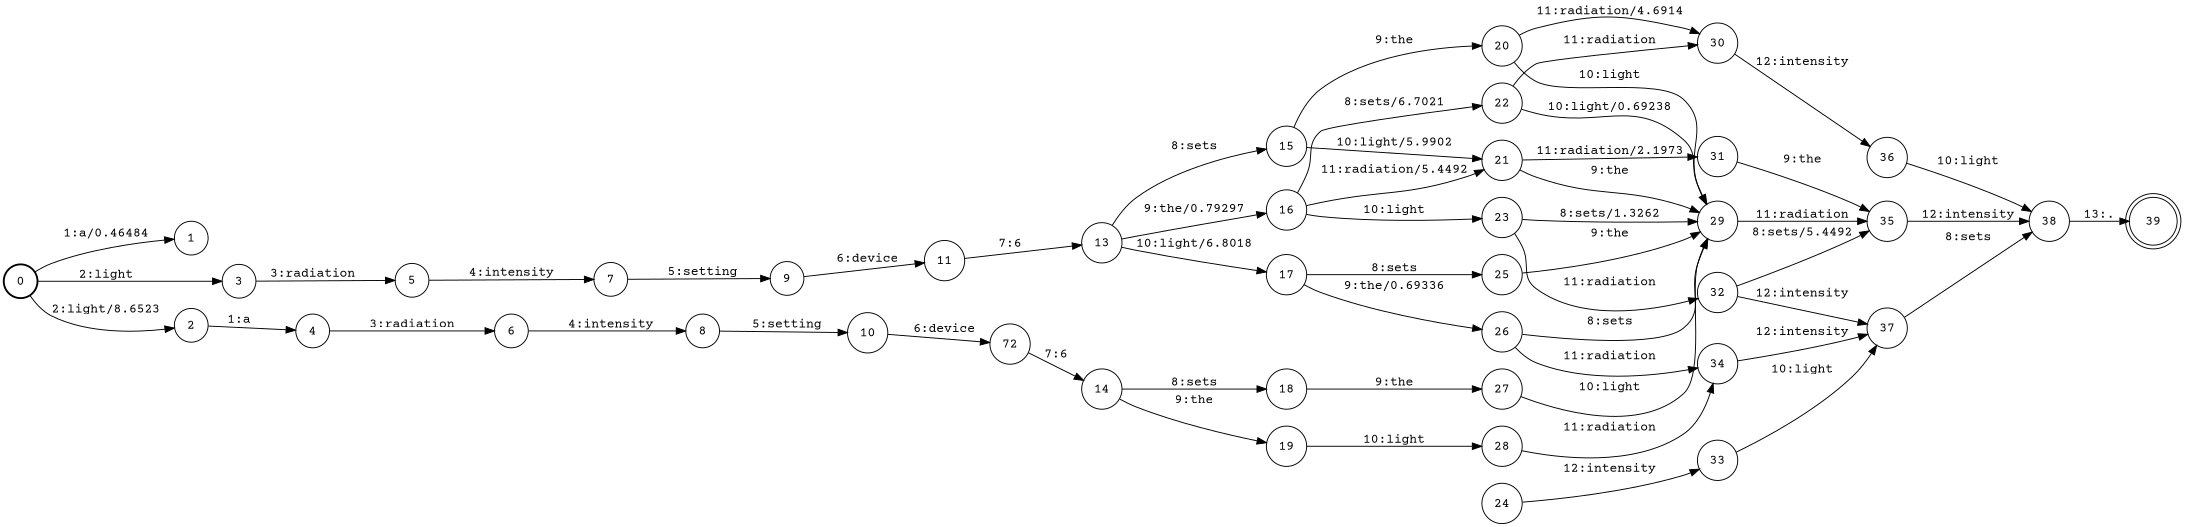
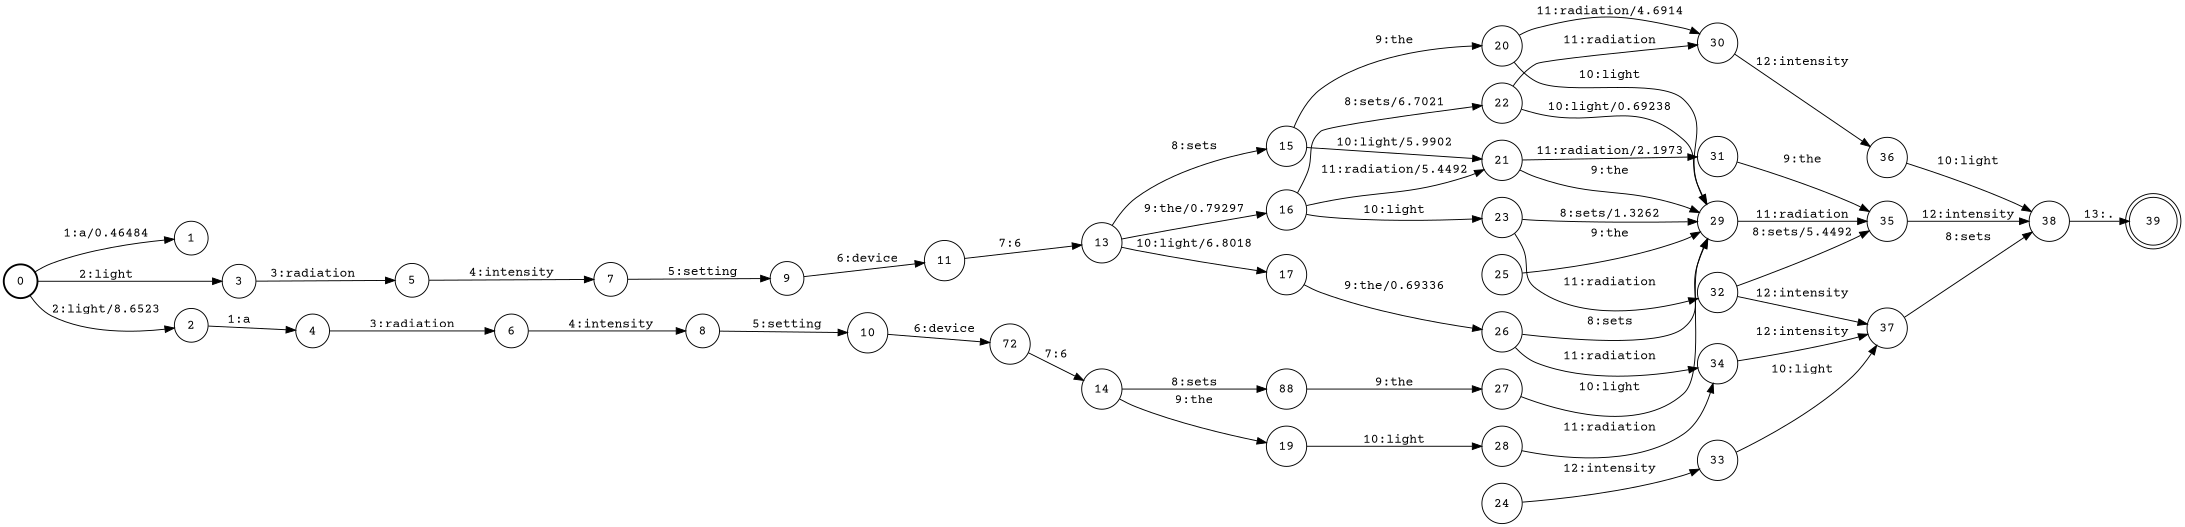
(1389, 275) -> none
(1287, 389) -> (1287, 389)
